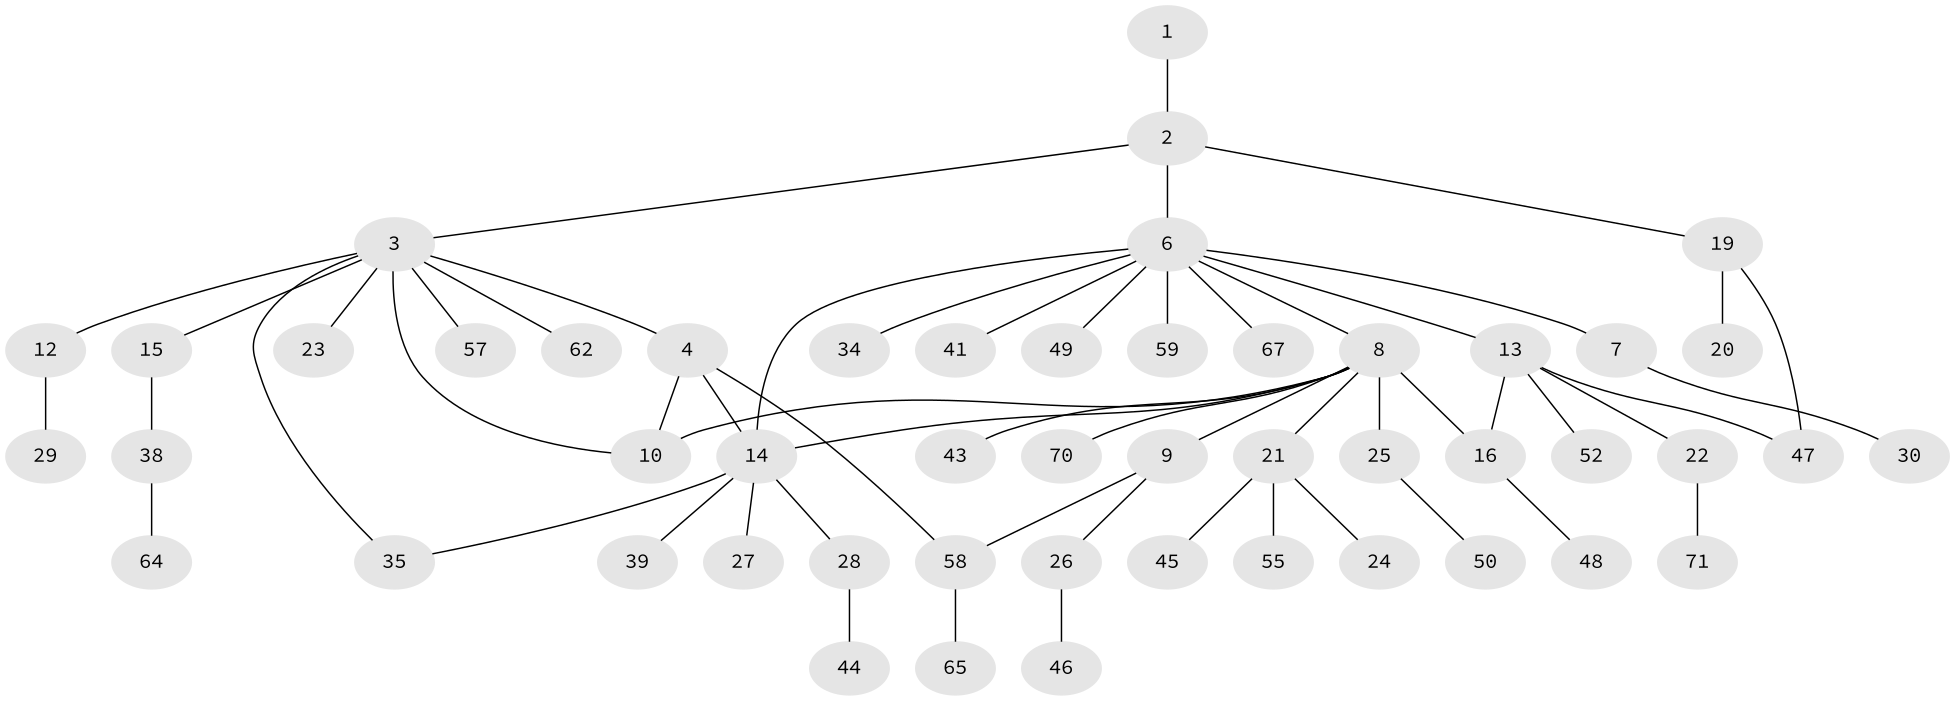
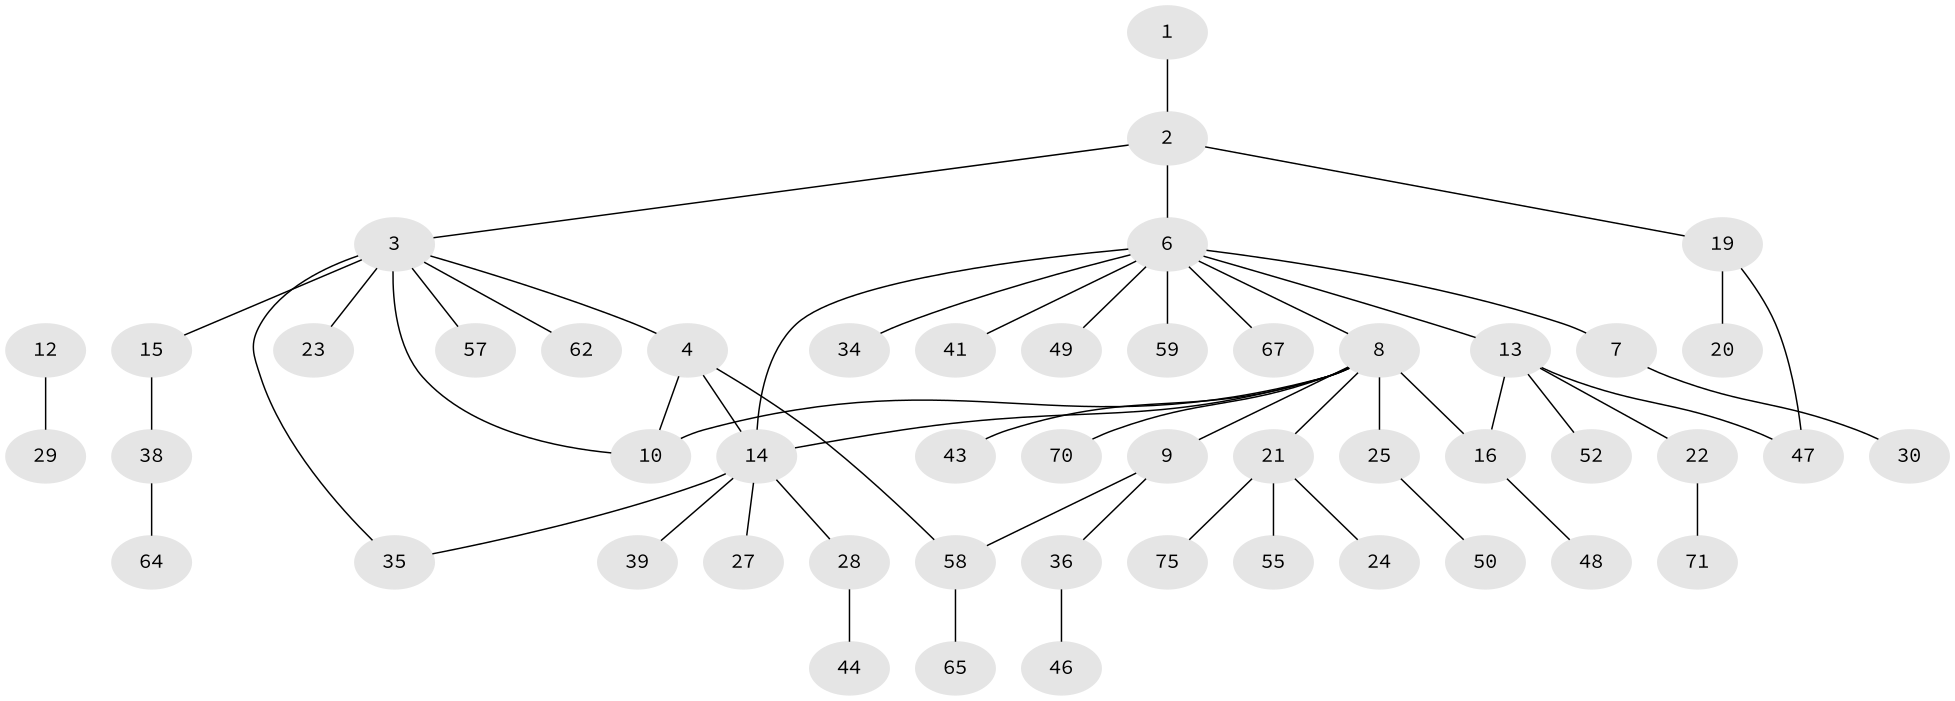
(215, 288) -> none
(1061, 562) -> (1061, 562)
(1167, 562) -> (1167, 562)
